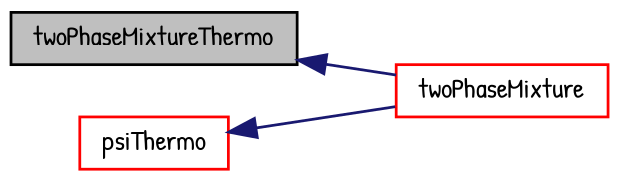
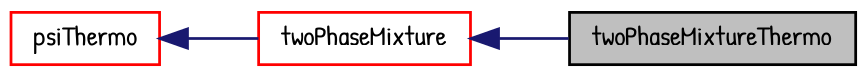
(361, 70) -> (534, 39)
